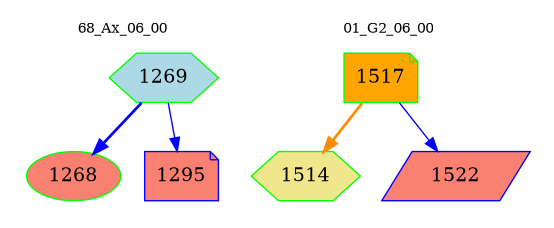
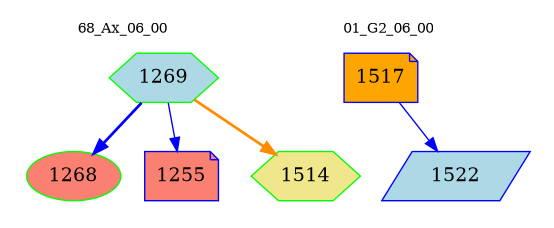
(381, 78) -> (381, 78)
(348, 122) -> (220, 117)
(182, 176) -> (182, 176)
(456, 176) -> (456, 176)
